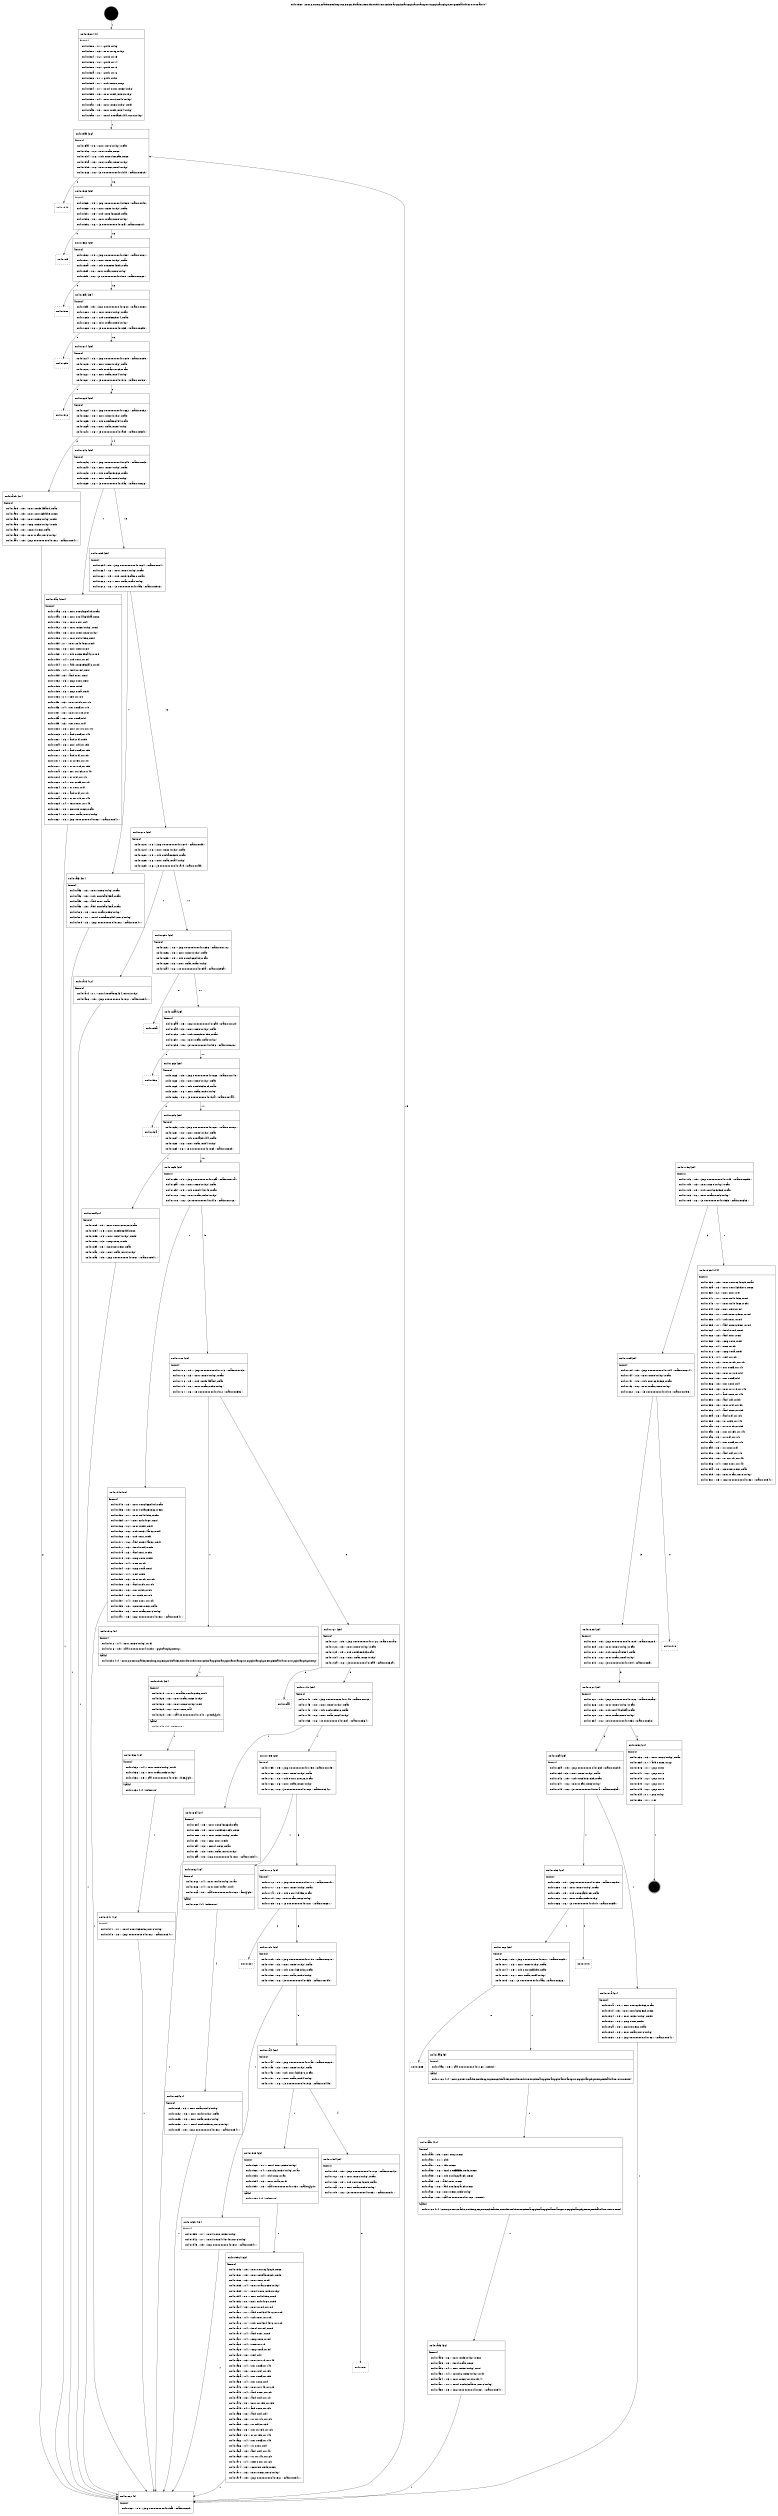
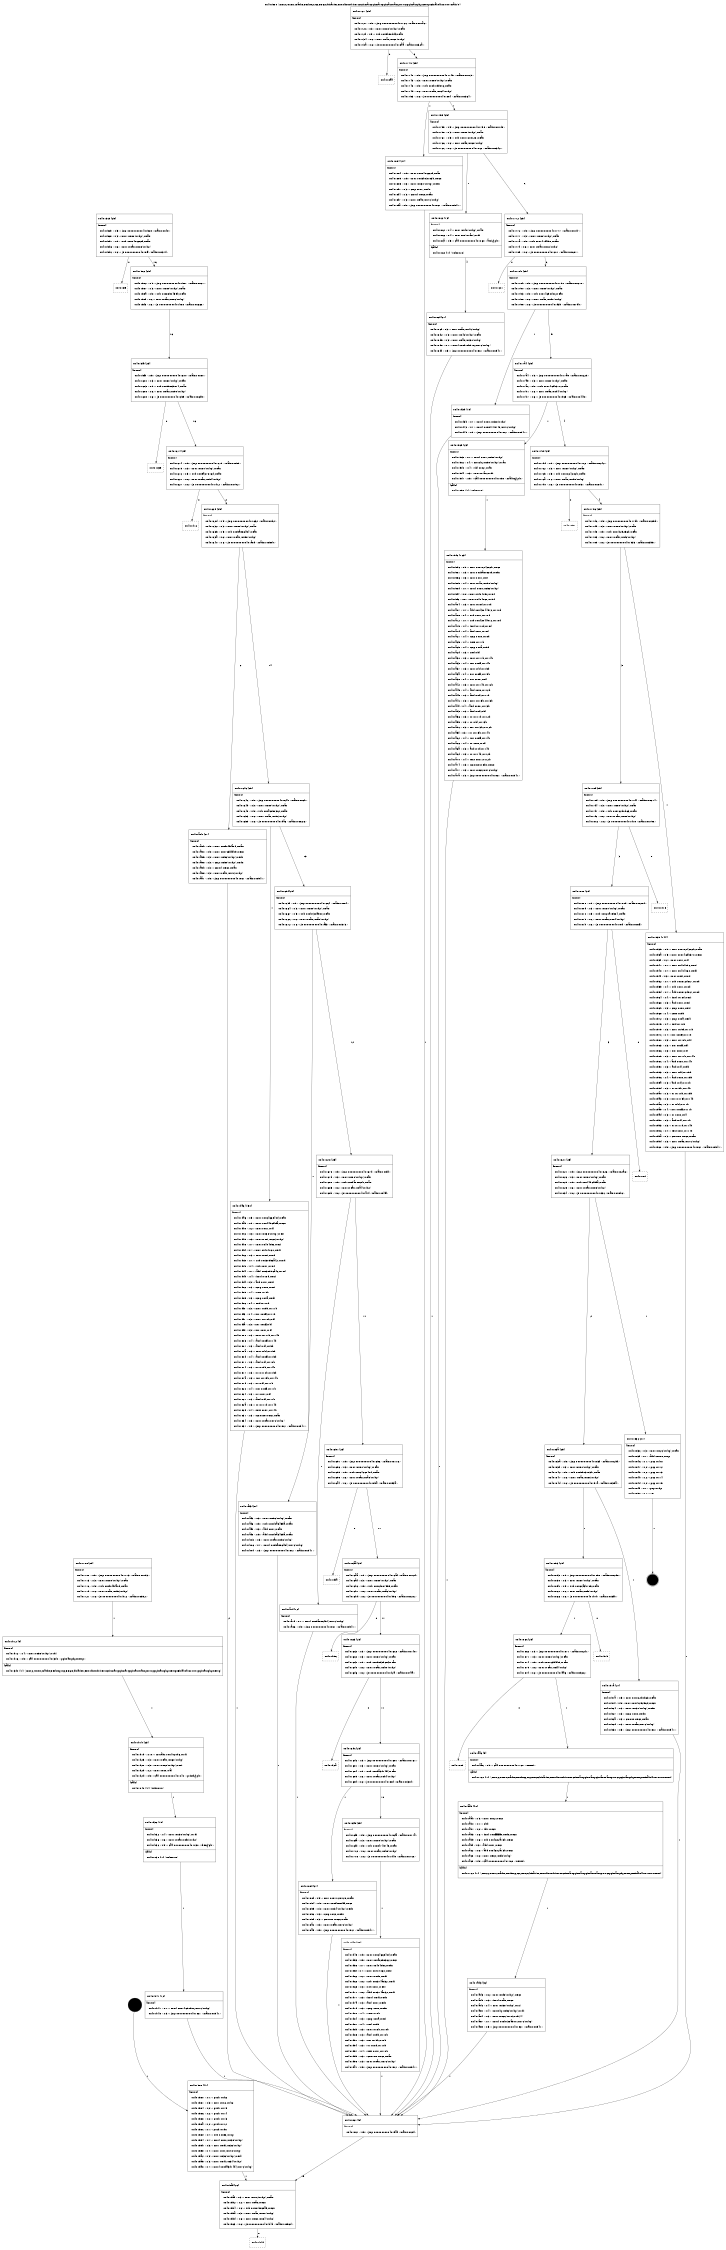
(111, 181) -> none
(62, 312) -> none
none -> (594, 496)
none -> (640, 1176)
(205, 1279) -> none
(284, 1510) -> none
none -> (685, 1748)
